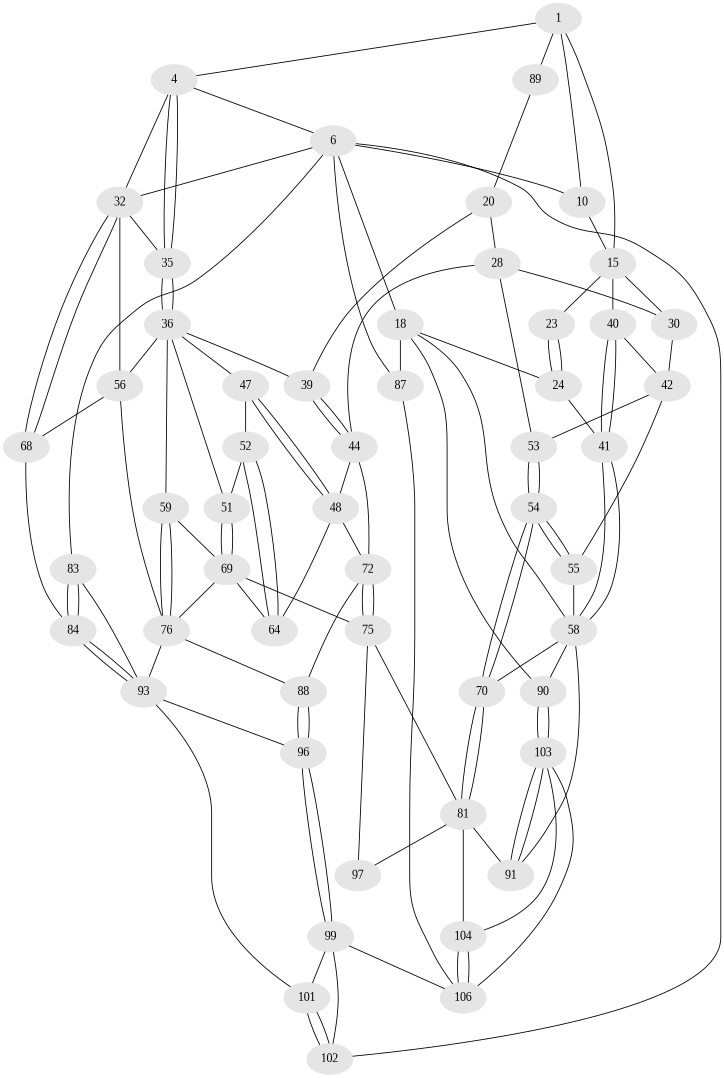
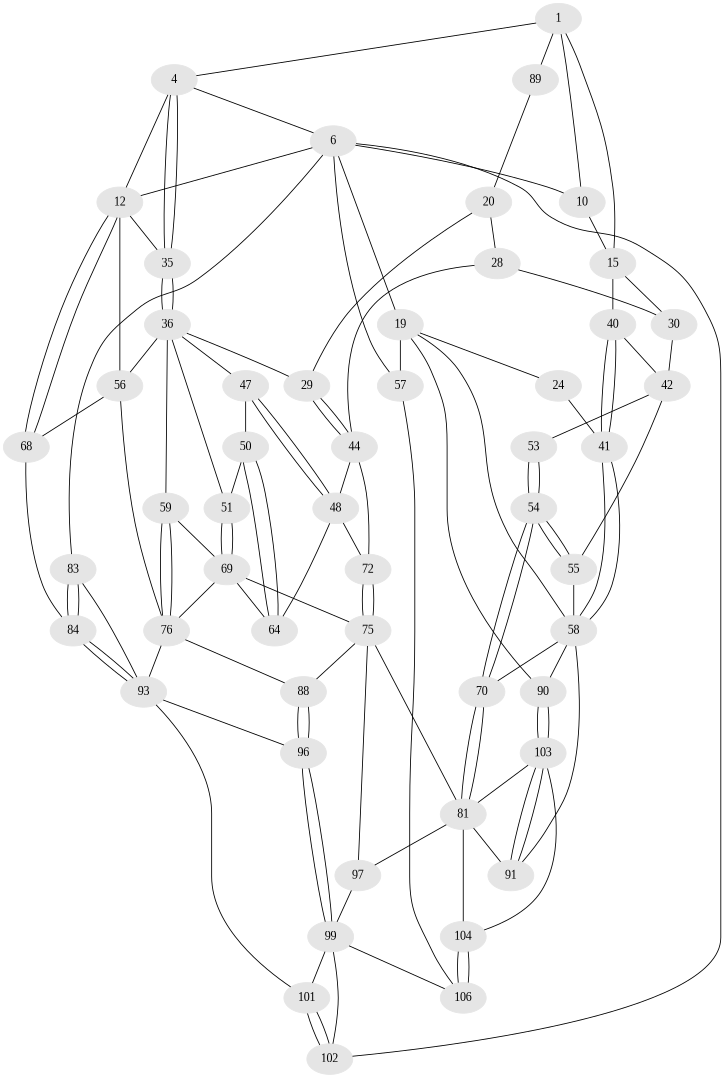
(120, 202) -> (120, 202)
(400, 325) -> (400, 325)
(552, 325) -> none
(516, 355) -> none
(307, 386) -> (307, 386)
(400, 386) -> (400, 386)
(246, 447) -> (246, 447)
(331, 629) -> (336, 661)
(559, 889) -> (503, 784)
none -> (344, 906)
